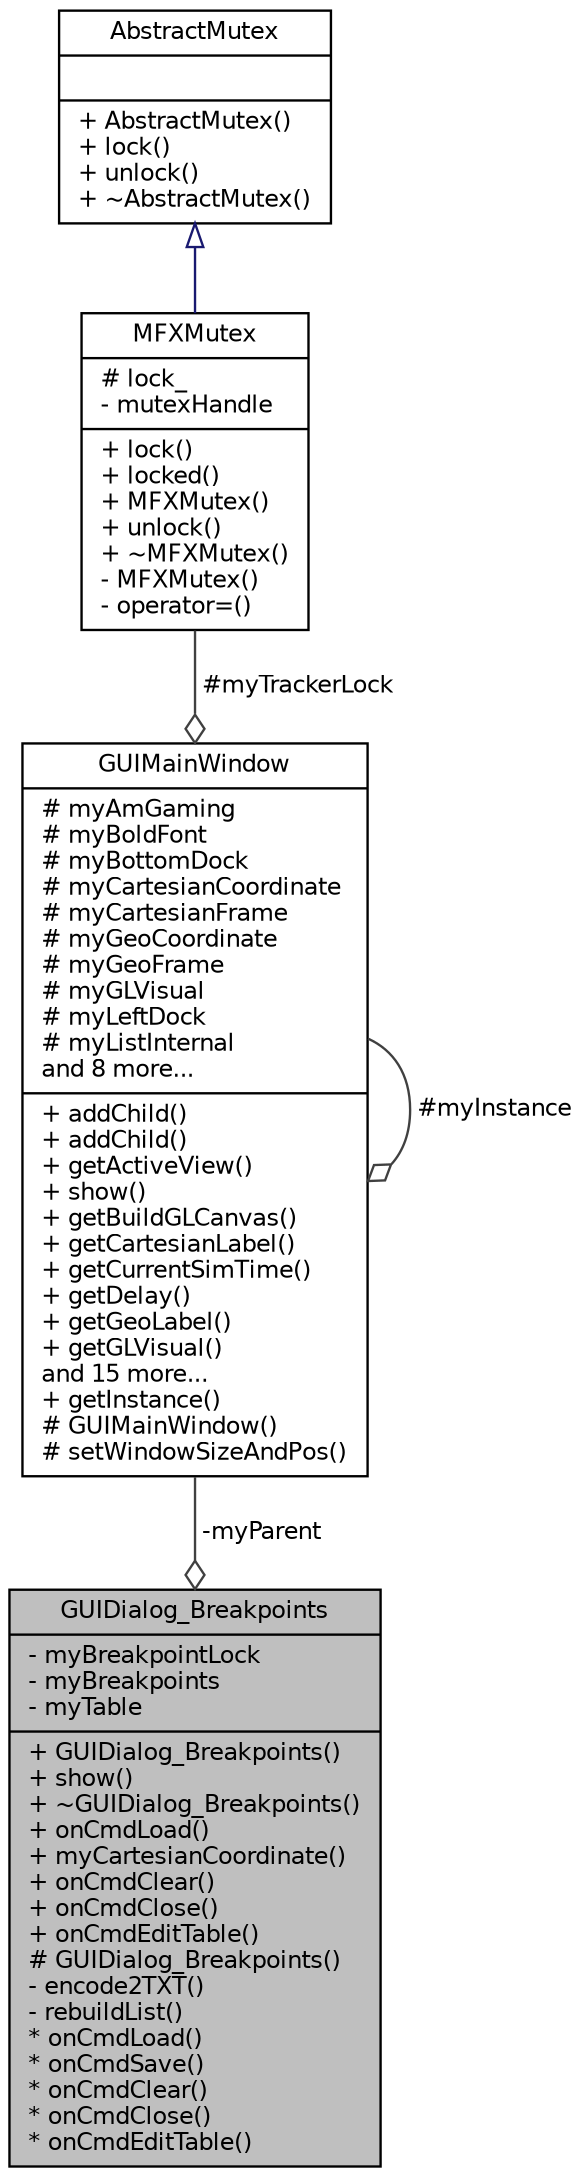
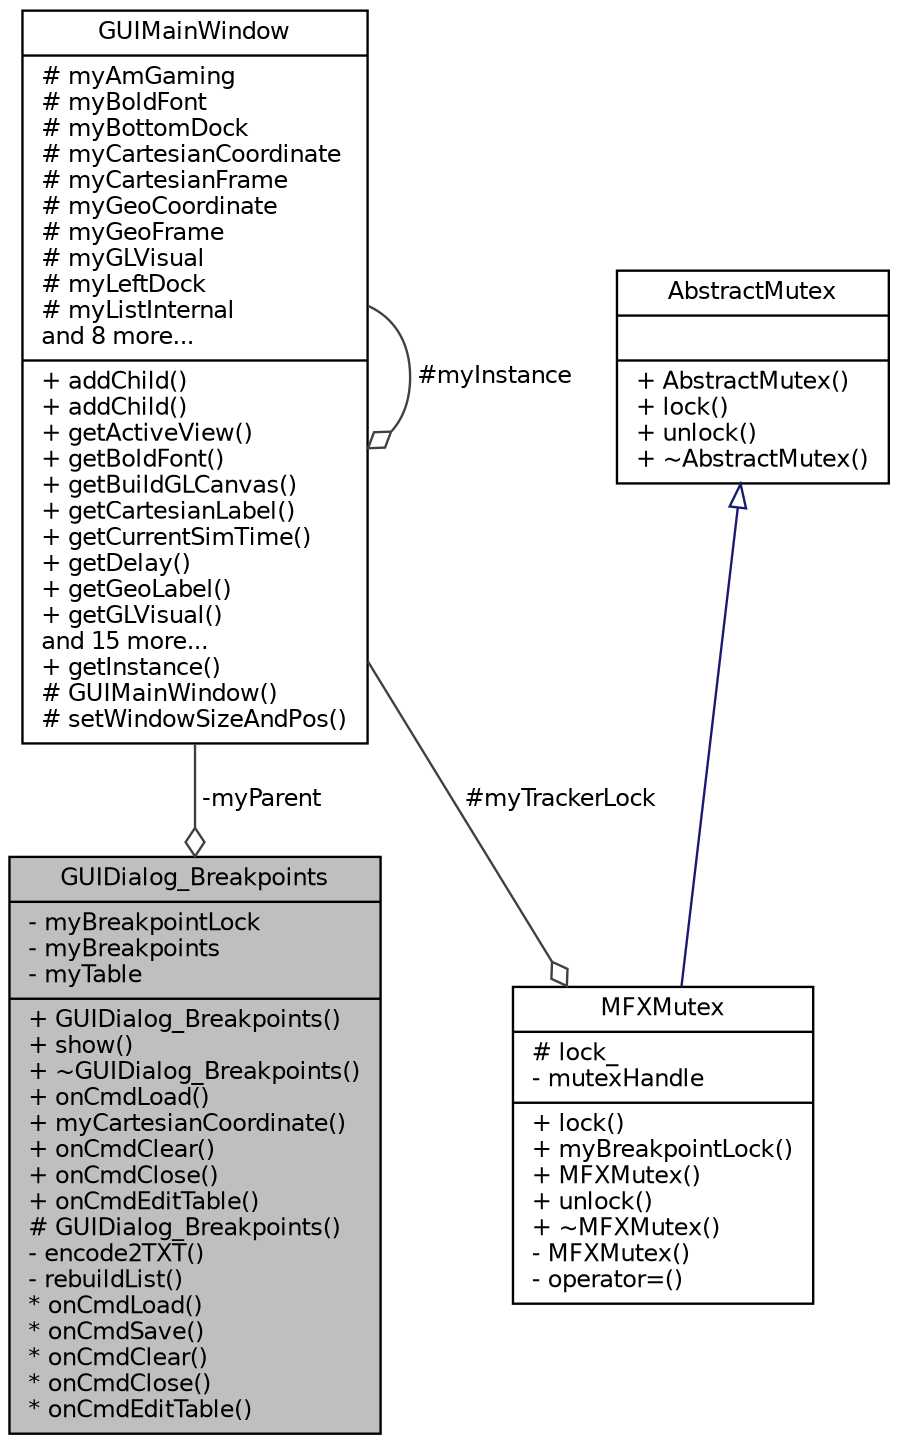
(161, 476) -> (663, 1150)
(195, 672) -> (460, 811)
(95, 1193) -> (134, 460)
